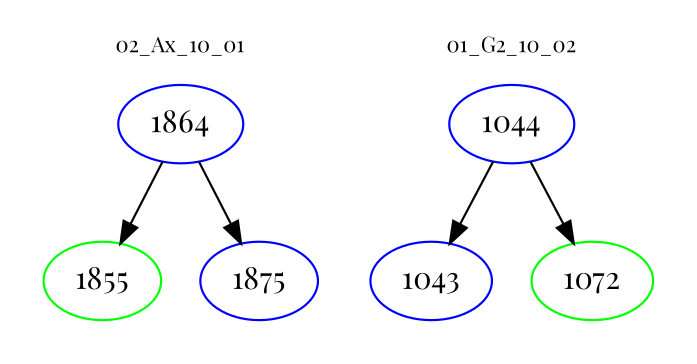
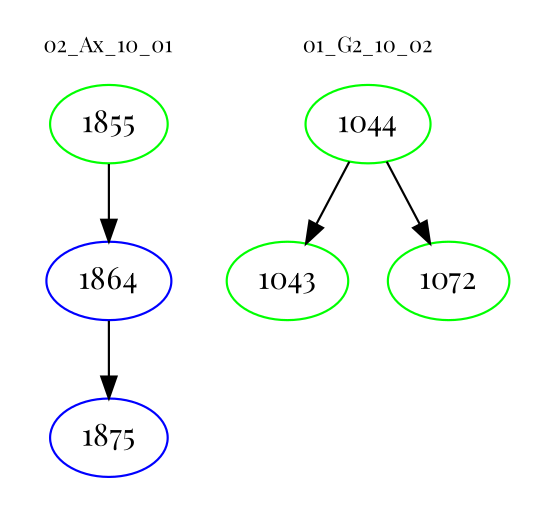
(512, 124) -> (368, 124)
(147, 193) -> (109, 192)
(431, 281) -> (287, 281)
